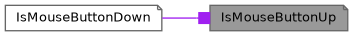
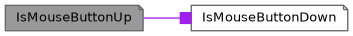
(179, 18) -> (161, 18)
